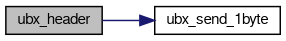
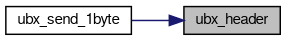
(121, 20) -> (150, 20)
